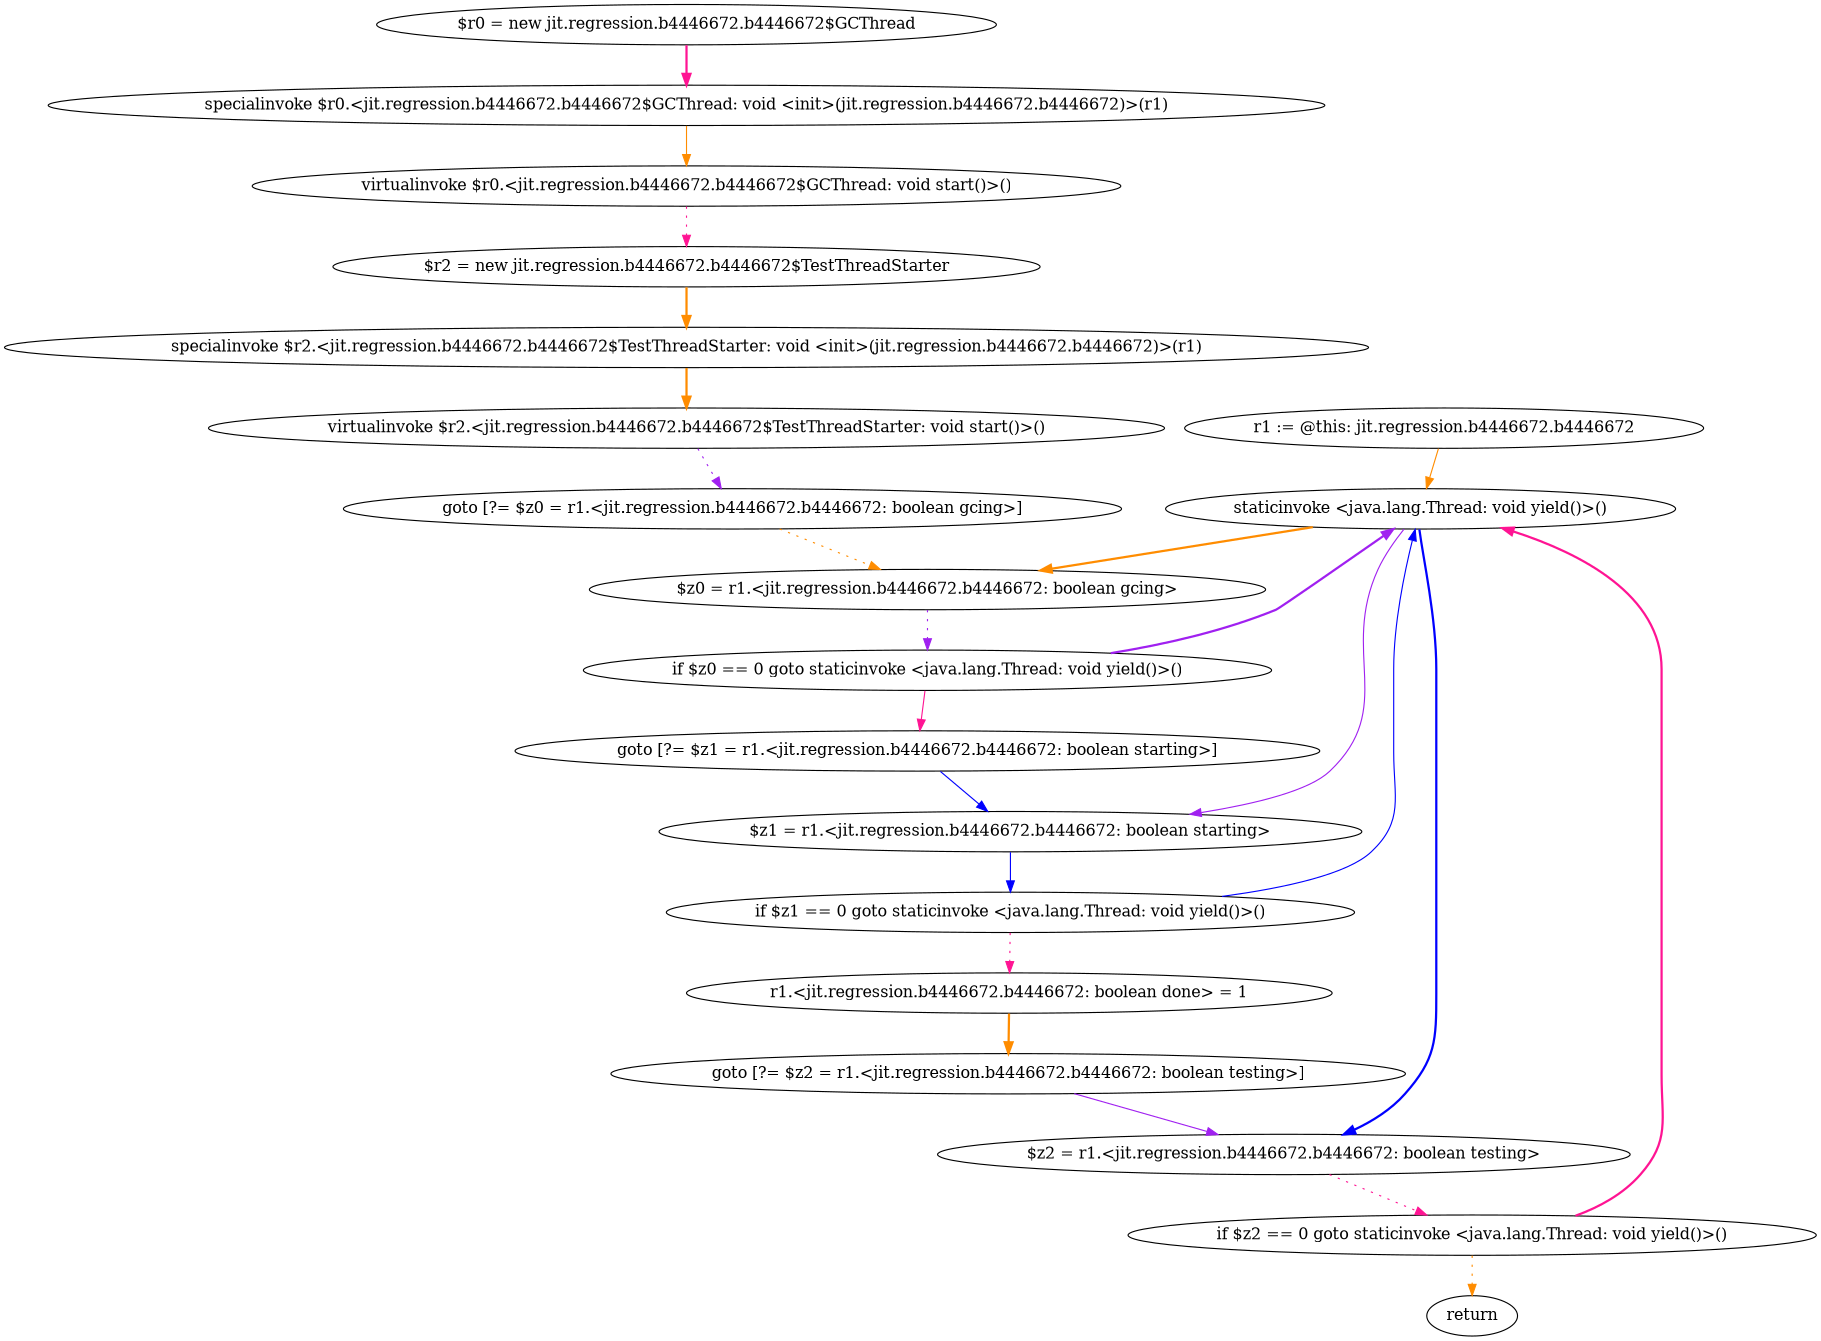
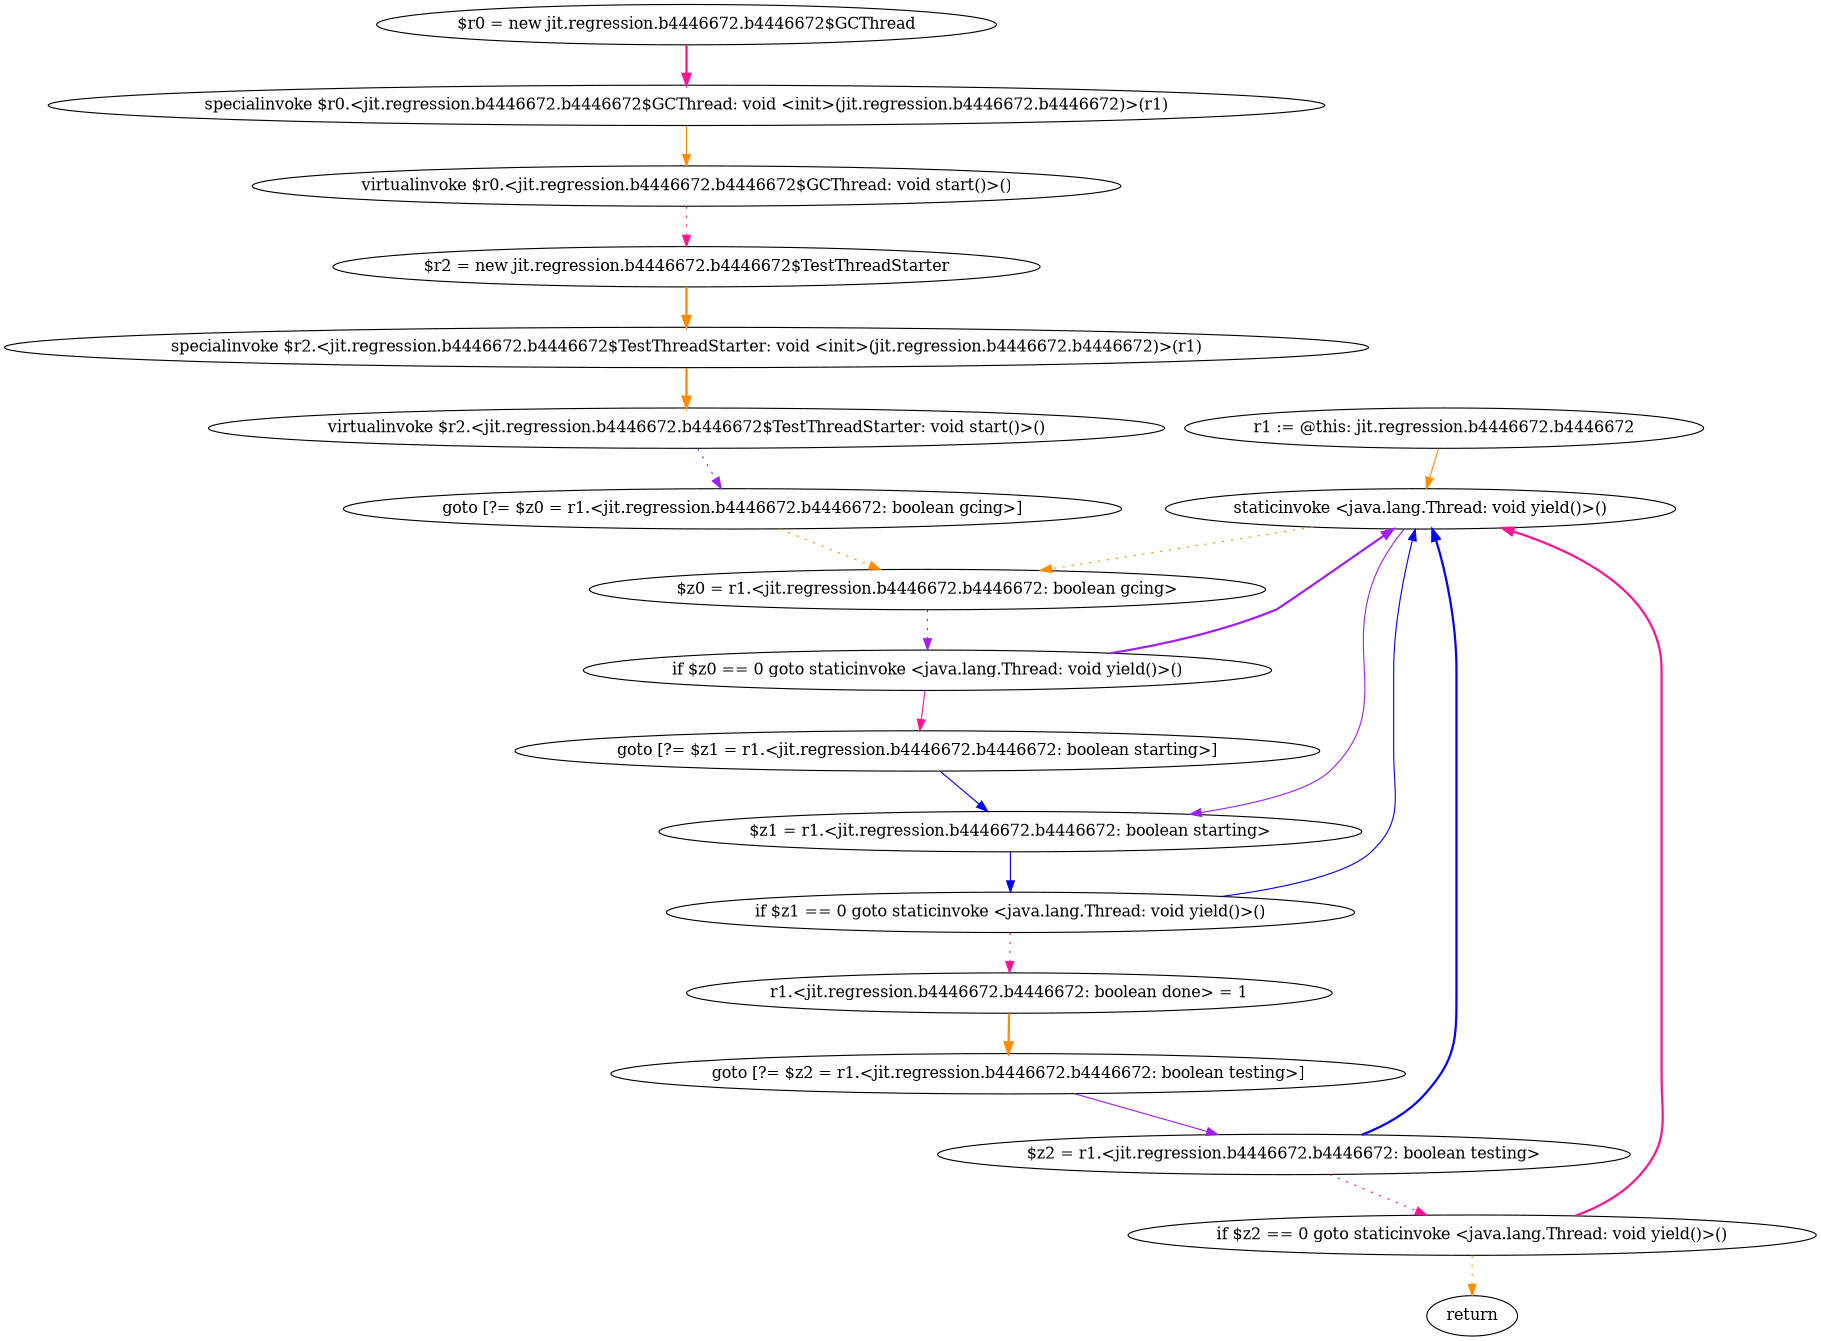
(1182, 548) -> (1182, 548)
(1436, 847) -> (1456, 858)
